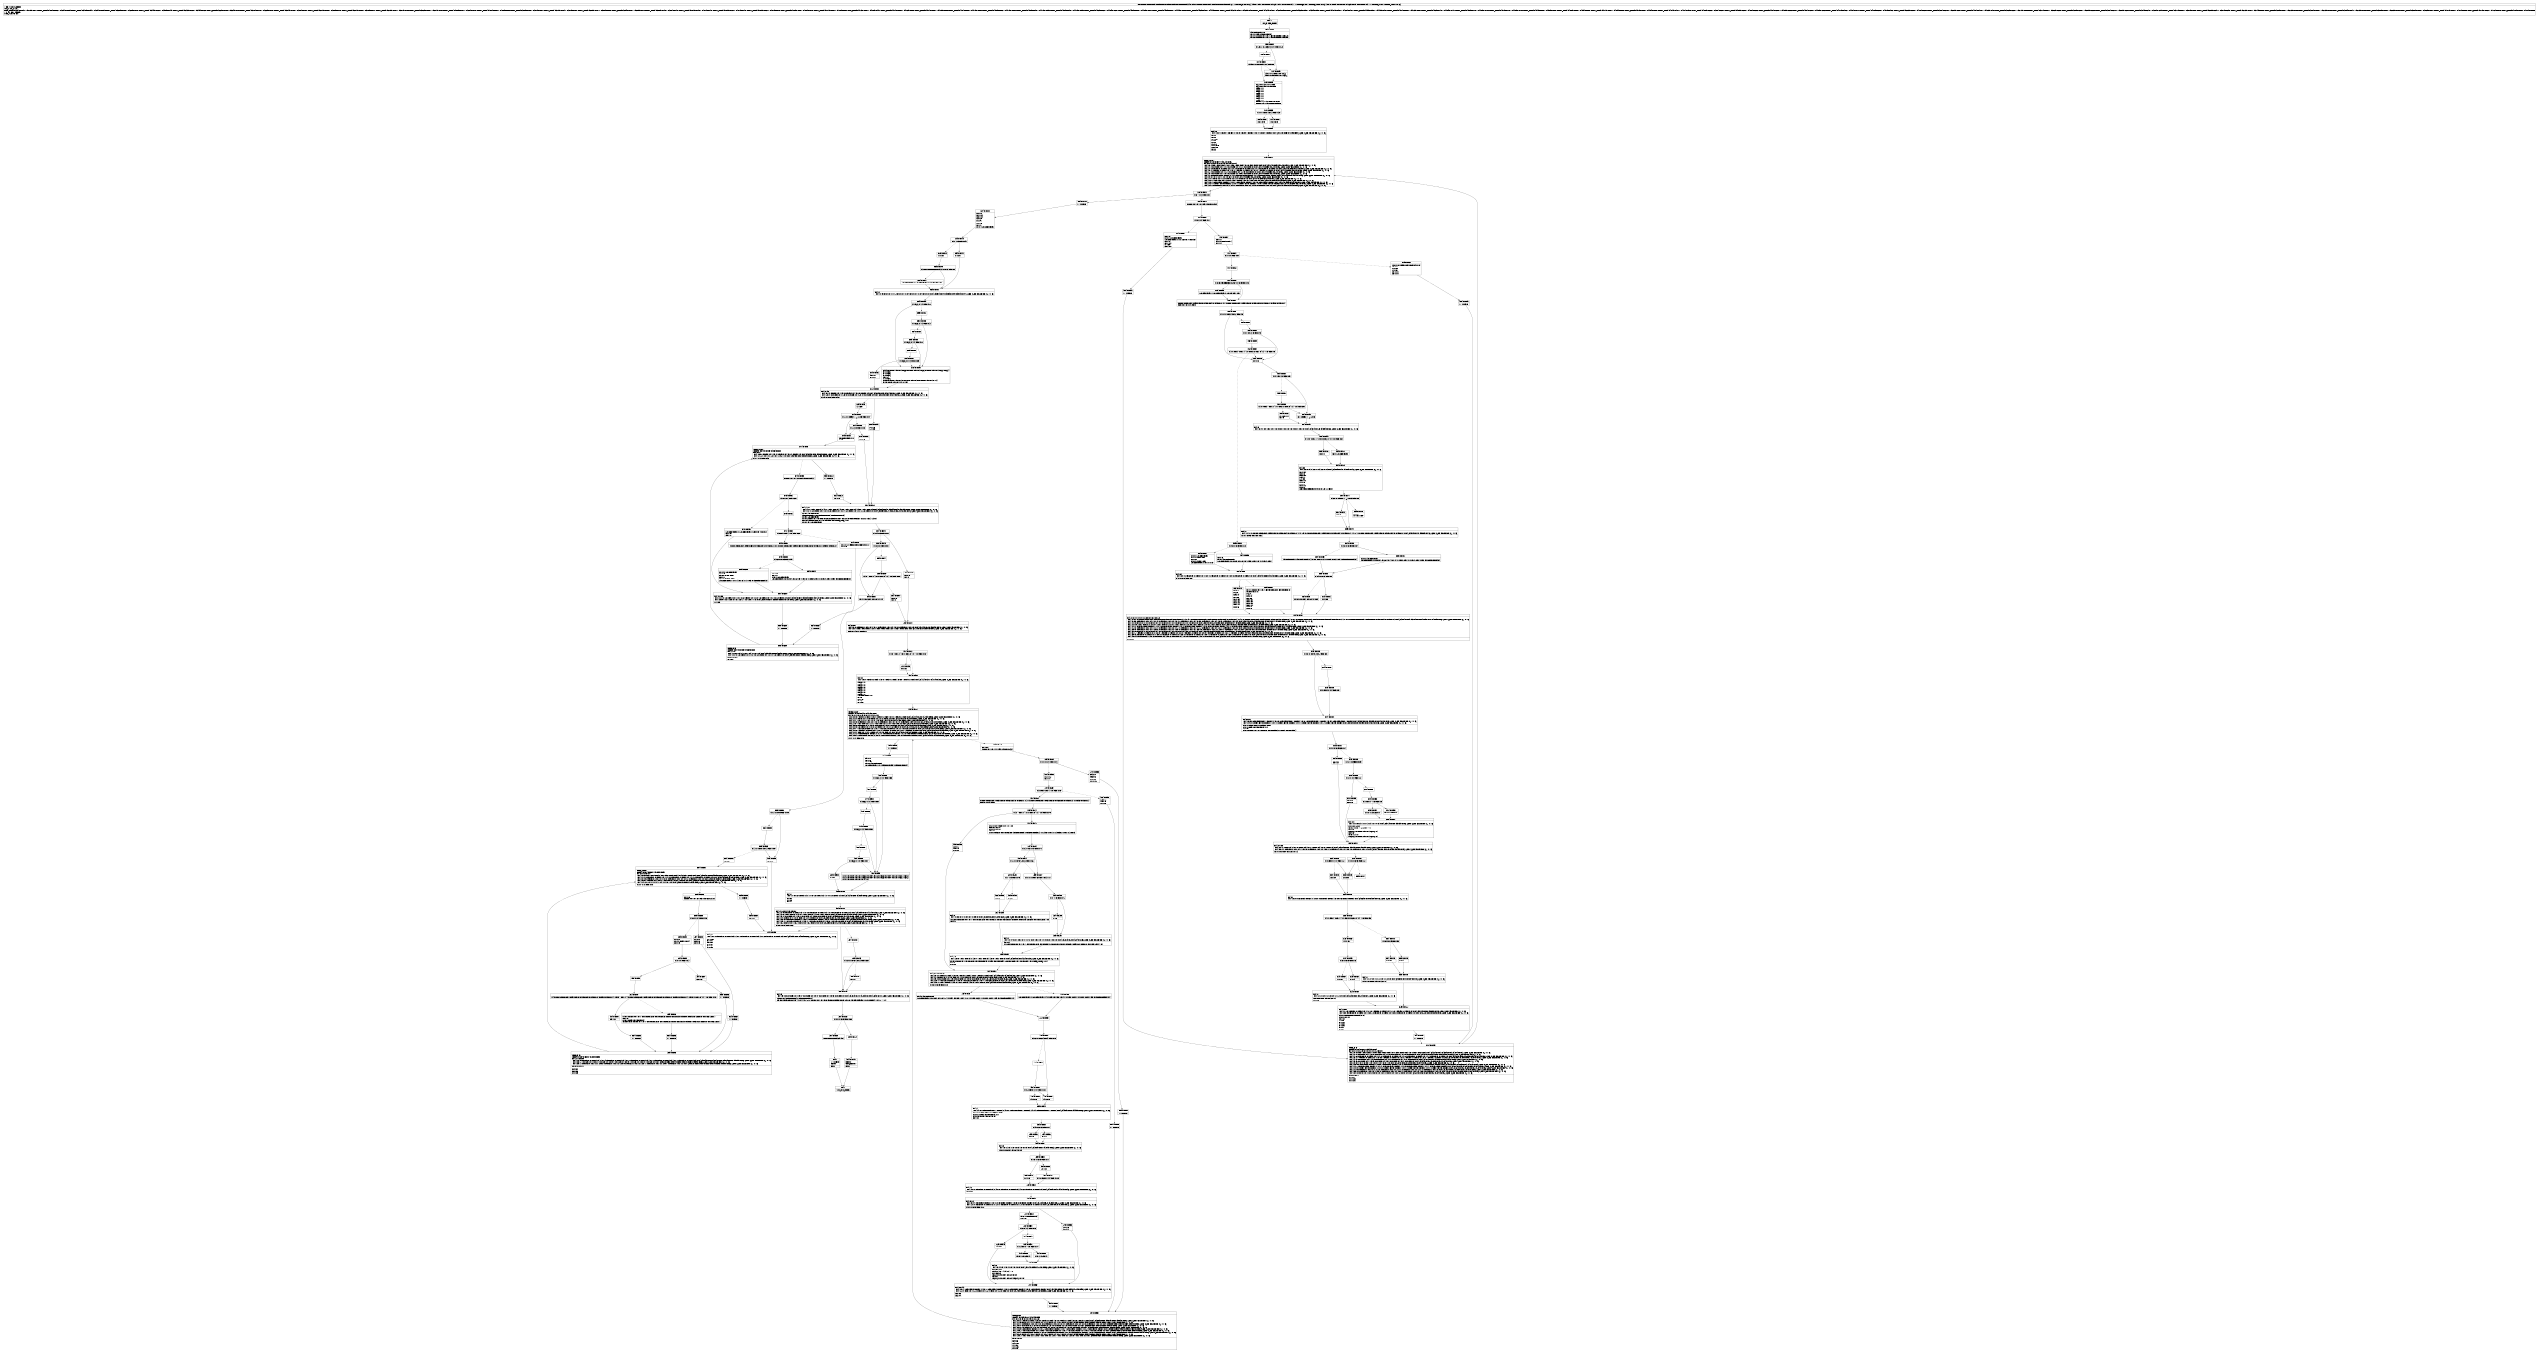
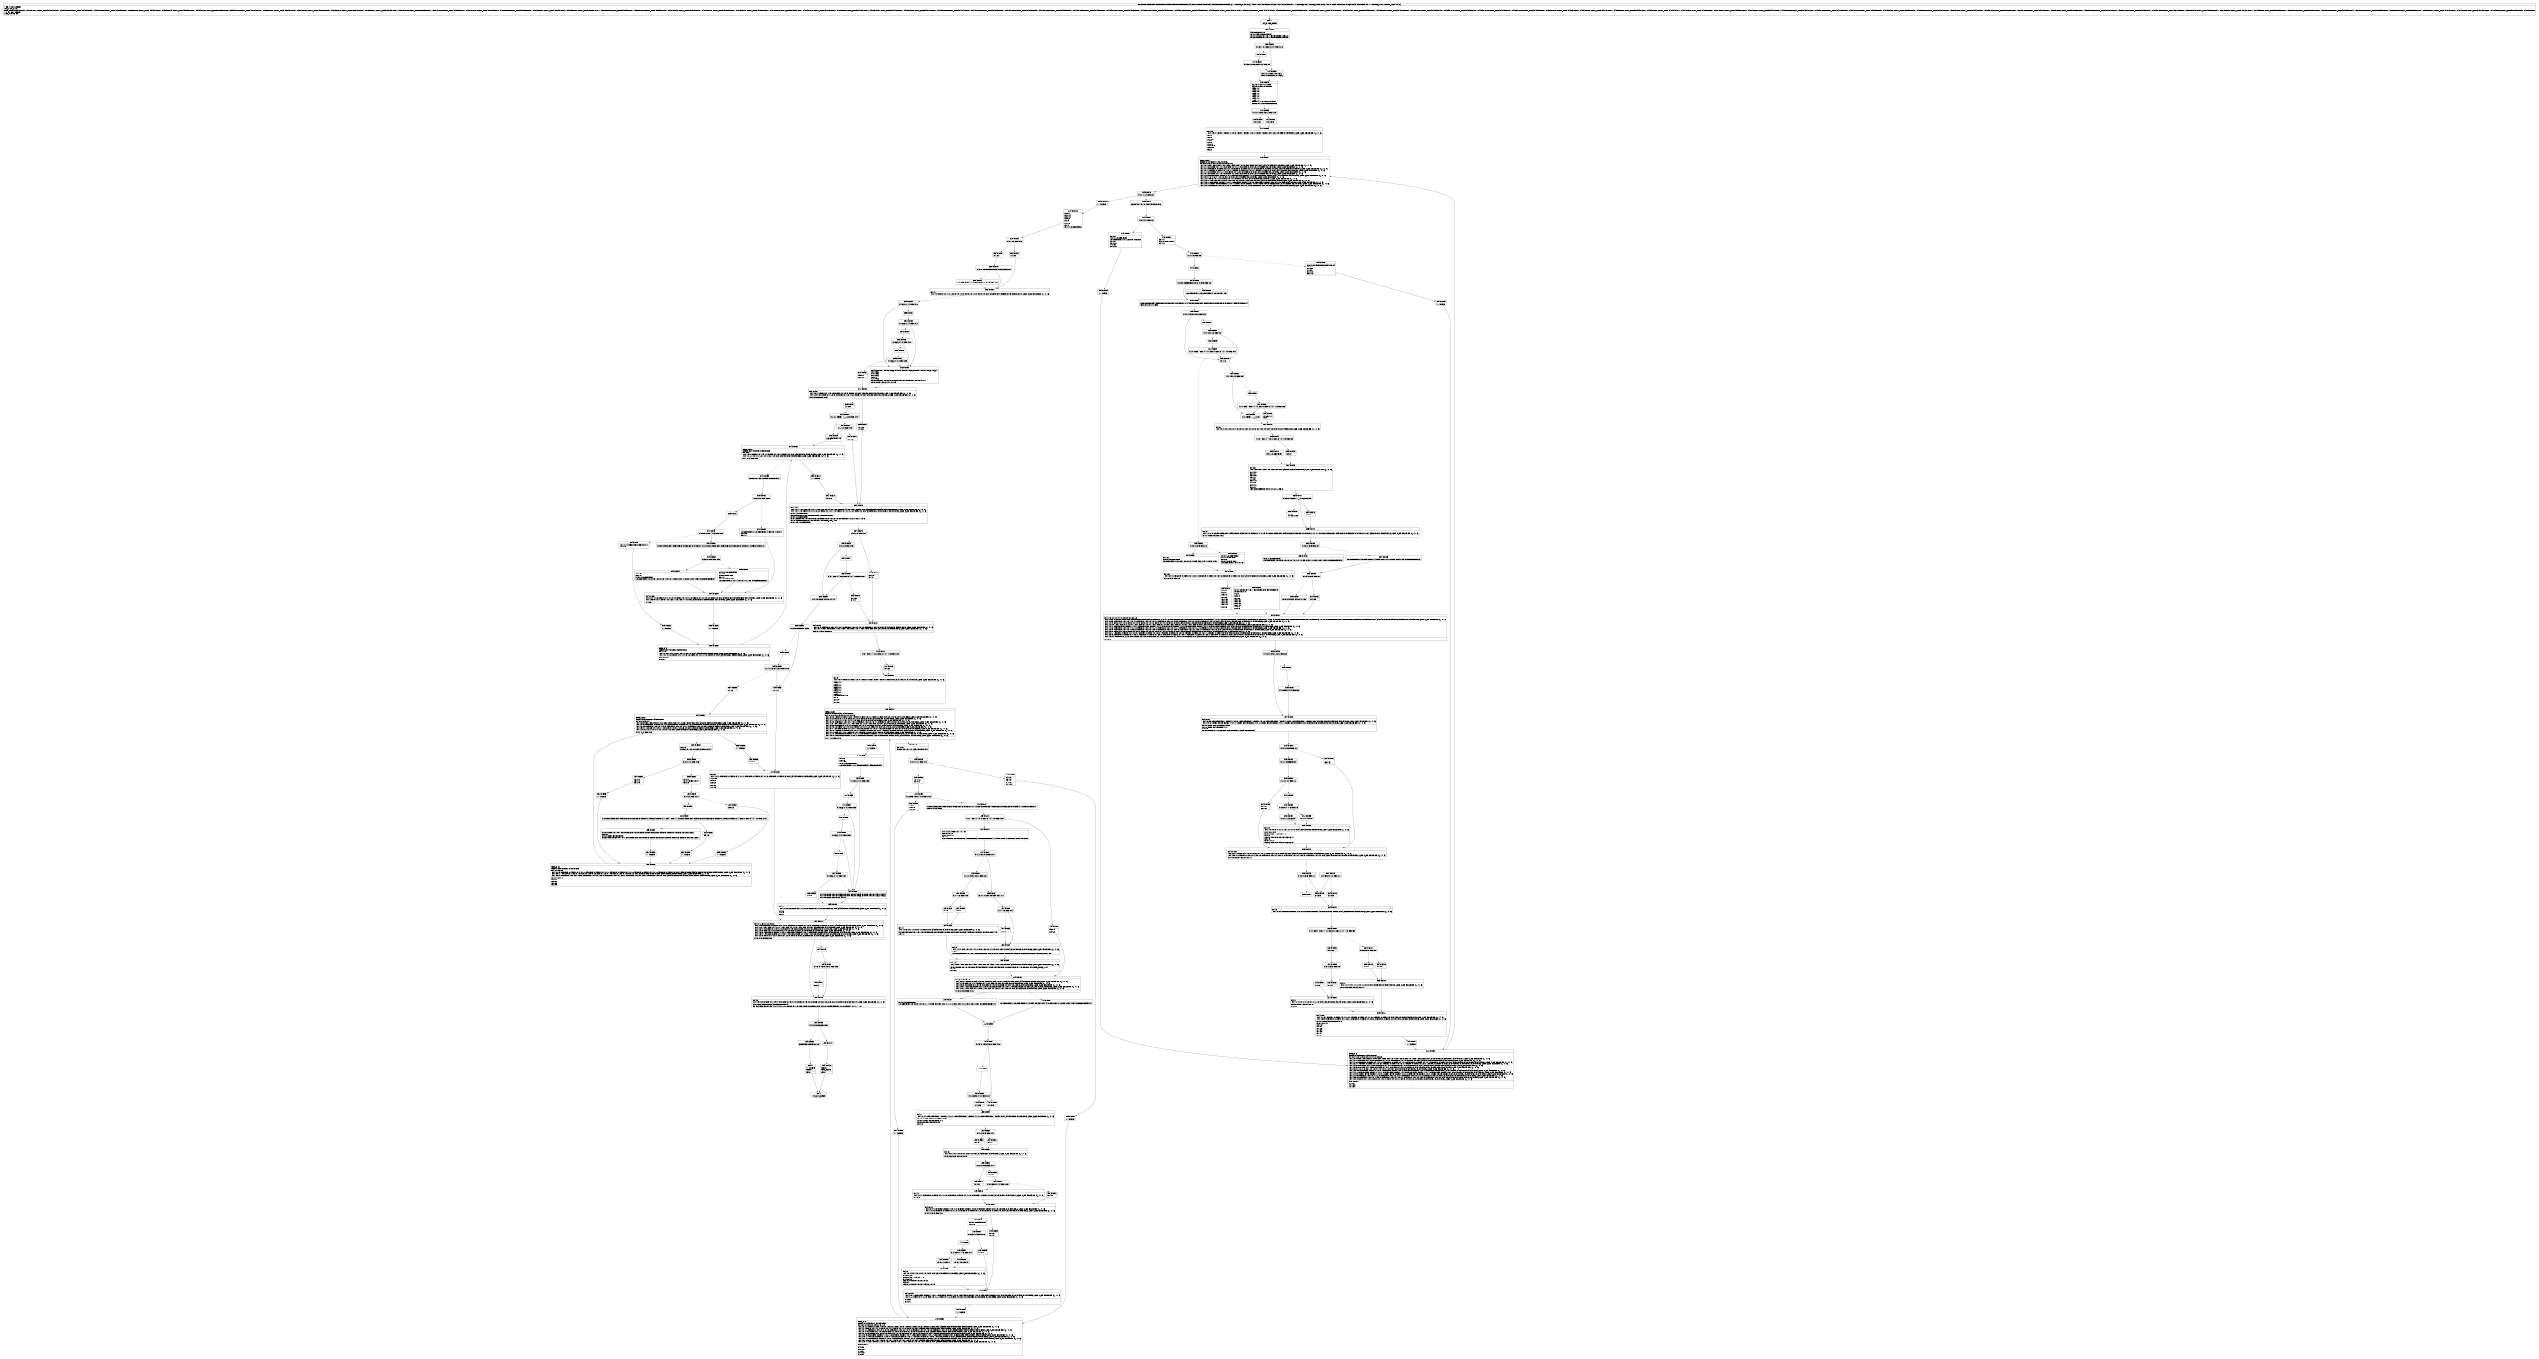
(805, 929) -> (775, 855)
none -> (1052, 1195)
